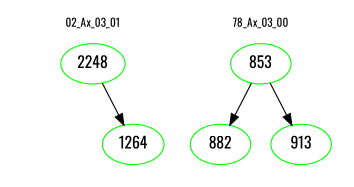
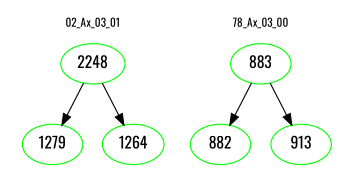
(261, 64) -> (261, 64)
none -> (53, 144)
